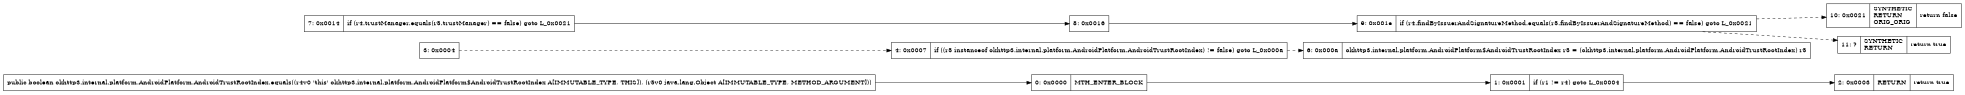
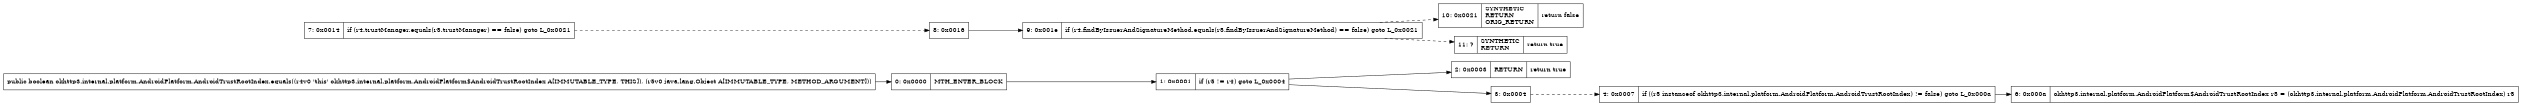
(1892, 22) -> (1510, 22)
(820, 24) -> (750, 30)
(1293, 51) -> (2001, 94)
(1576, 83) -> (1242, 82)
none -> (1388, 89)
